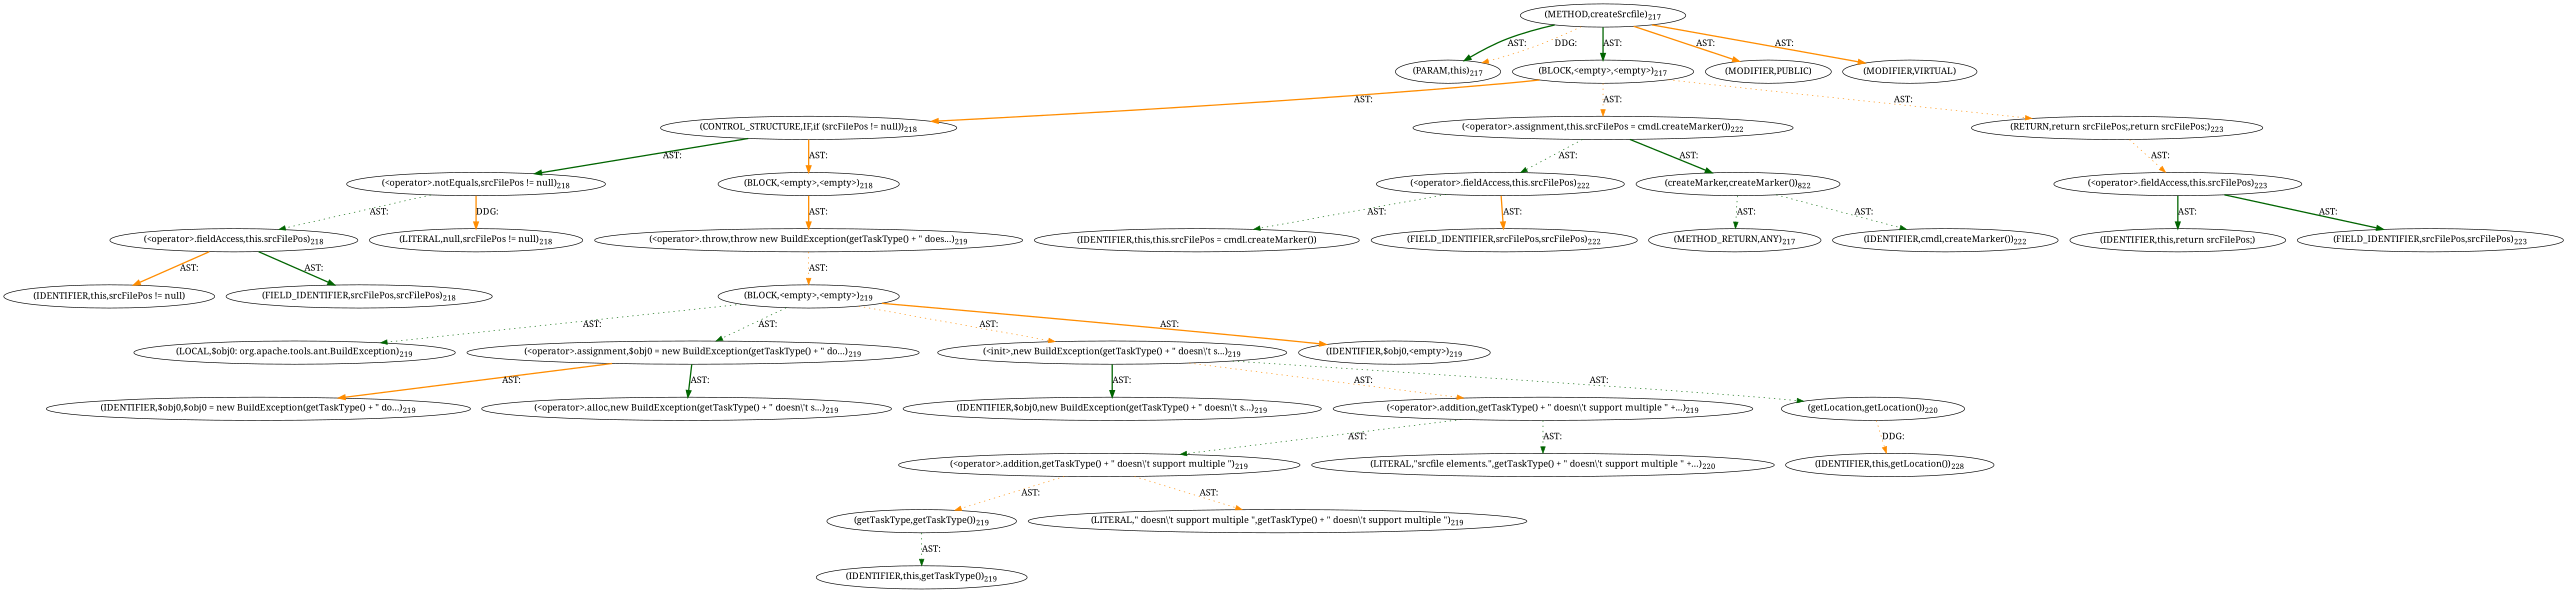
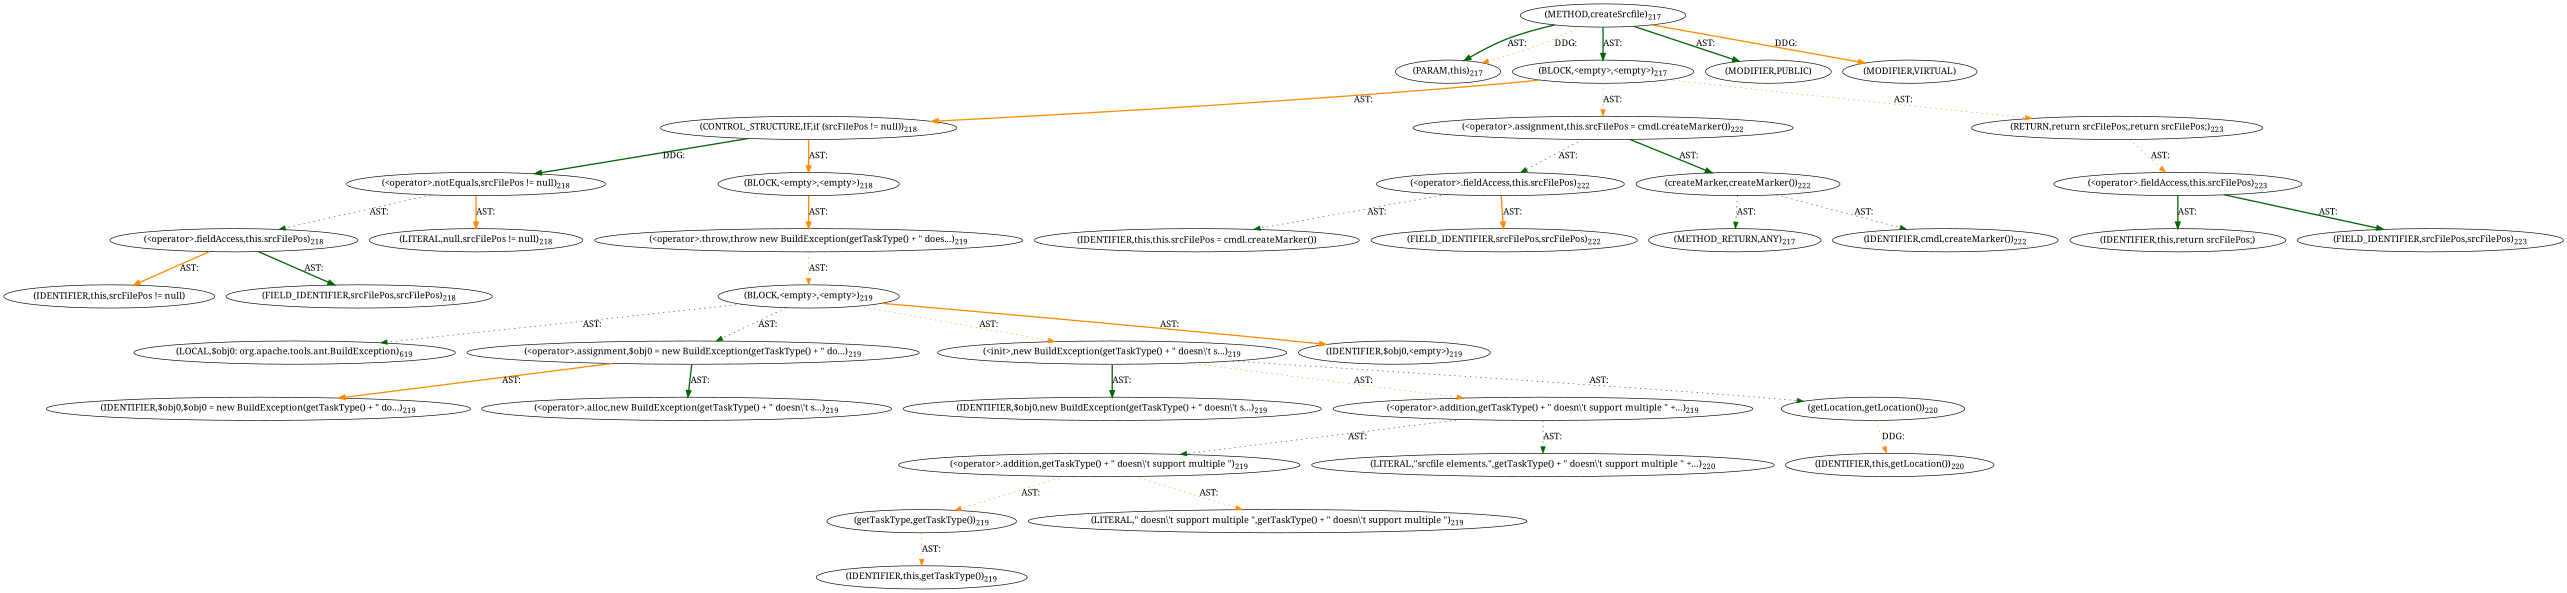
(1683, 43) -> (1683, 43)
(1786, 44) -> (1787, 44)
(674, 156) -> (675, 156)
(1805, 183) -> (1805, 183)
(489, 212) -> (487, 212)
(406, 352) -> (406, 352)
(1958, 464) -> (1958, 464)
(922, 546) -> (922, 546)
